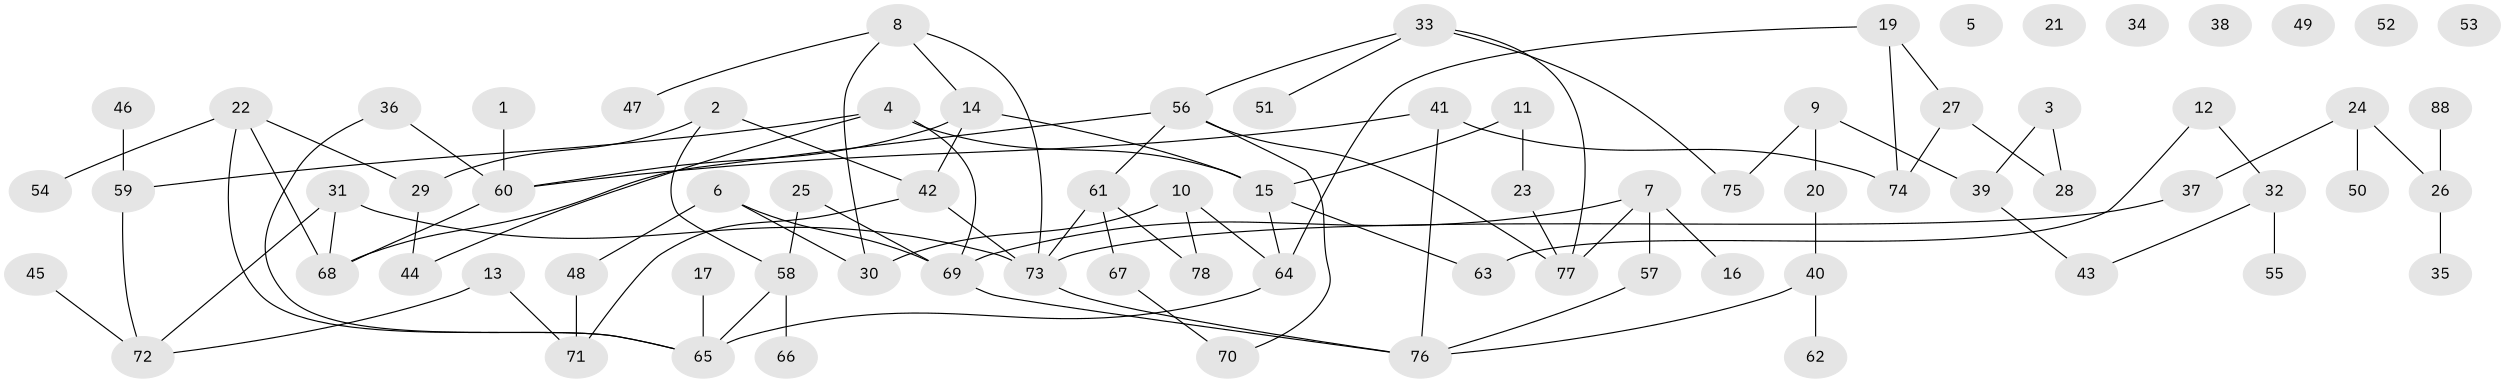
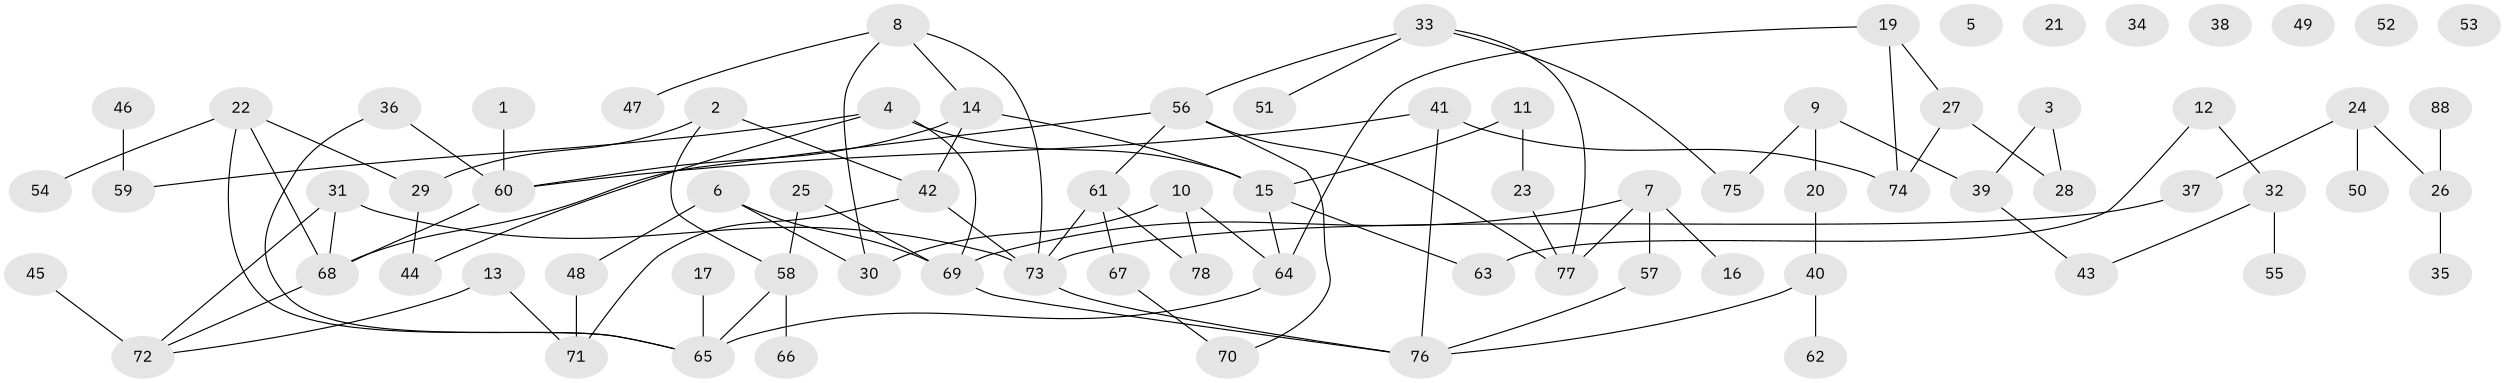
(125, 275) -> (235, 316)
